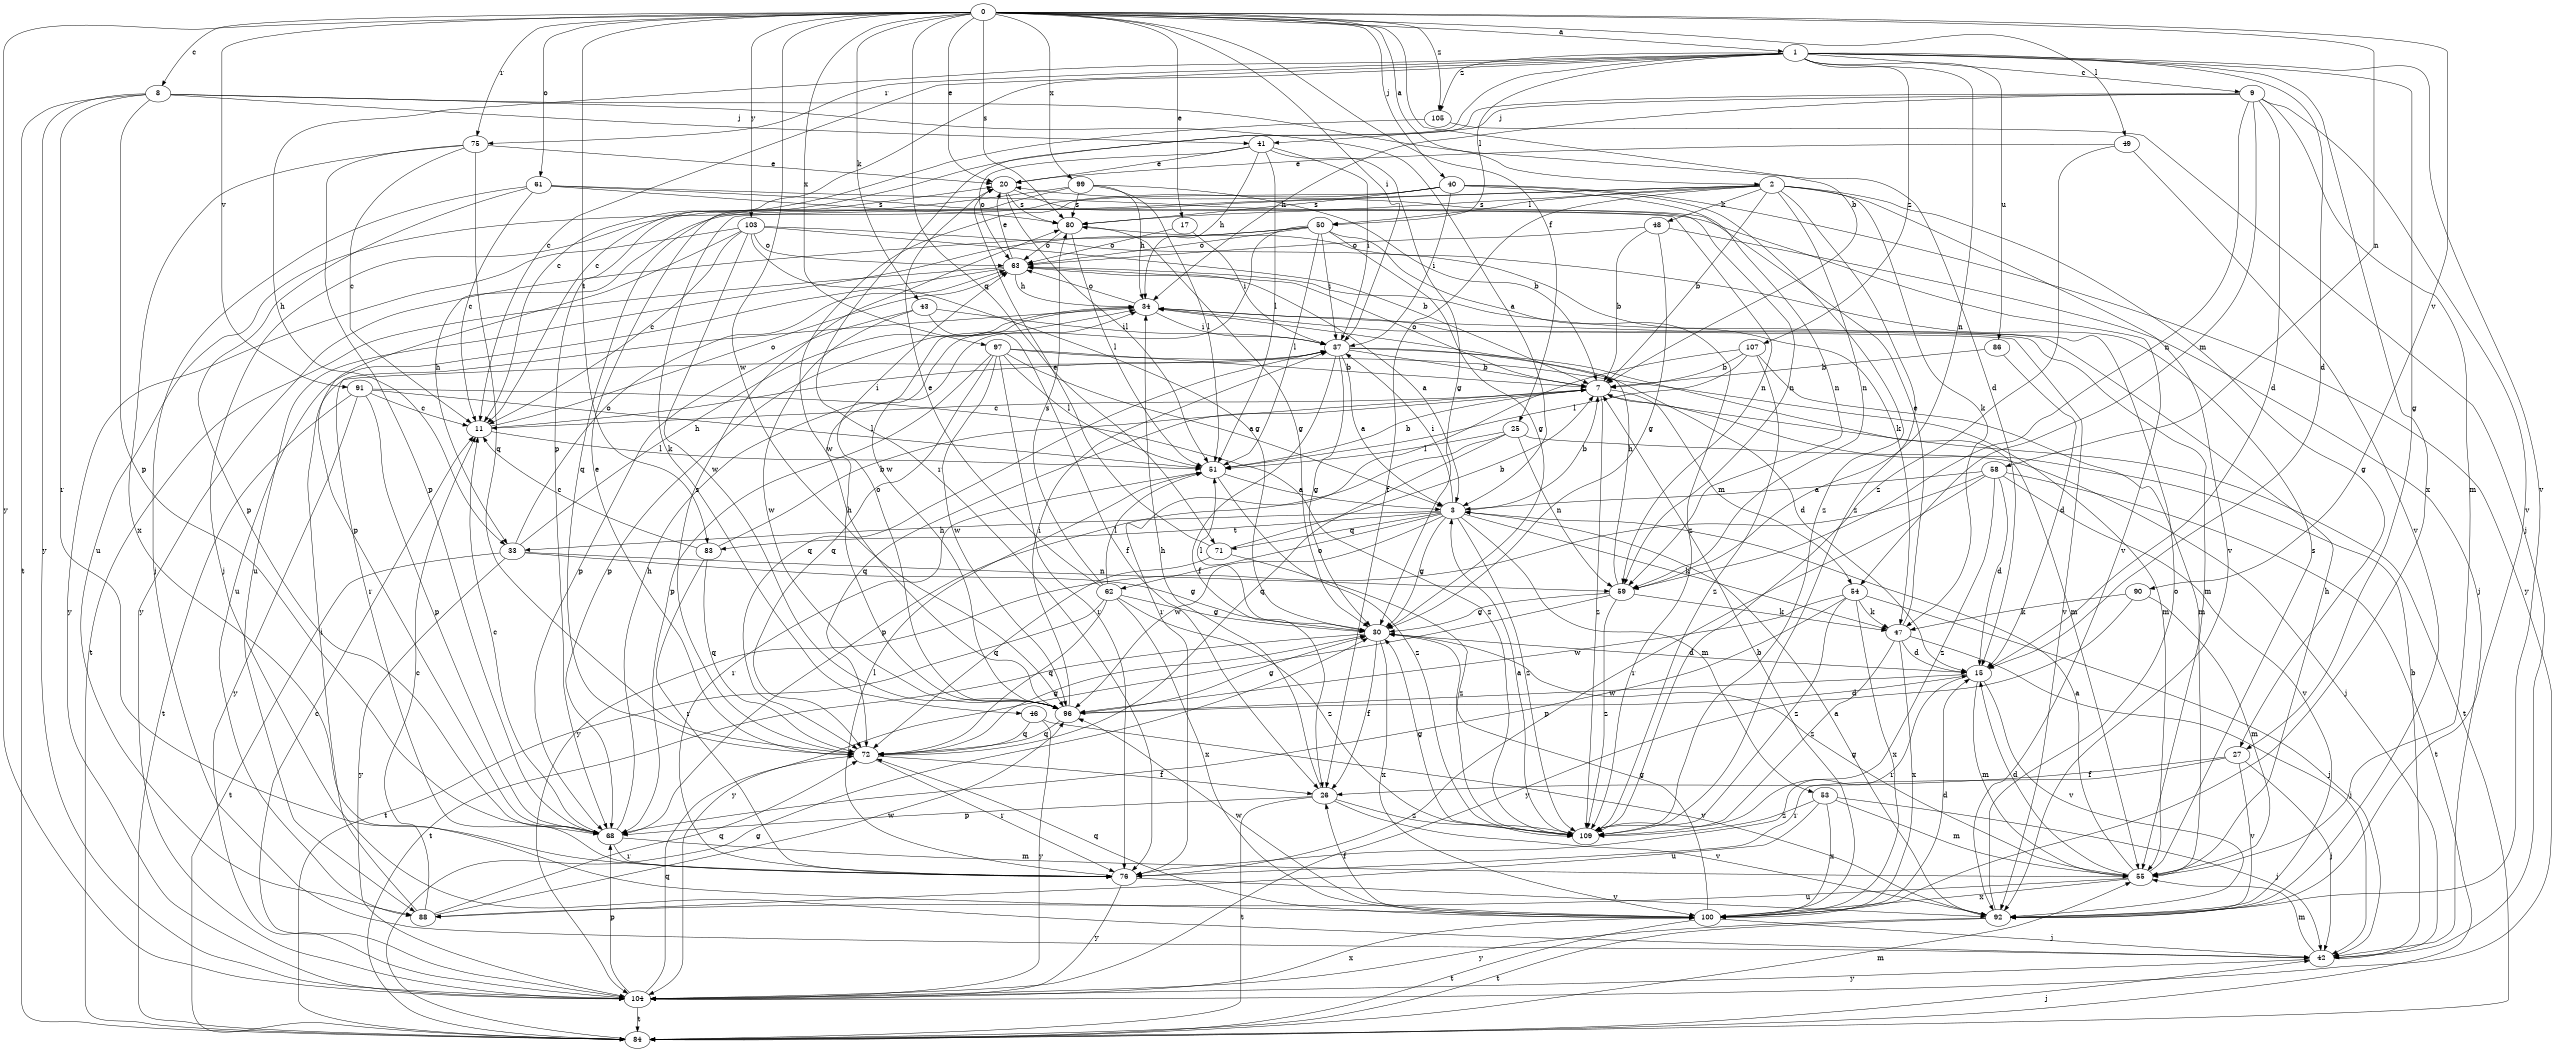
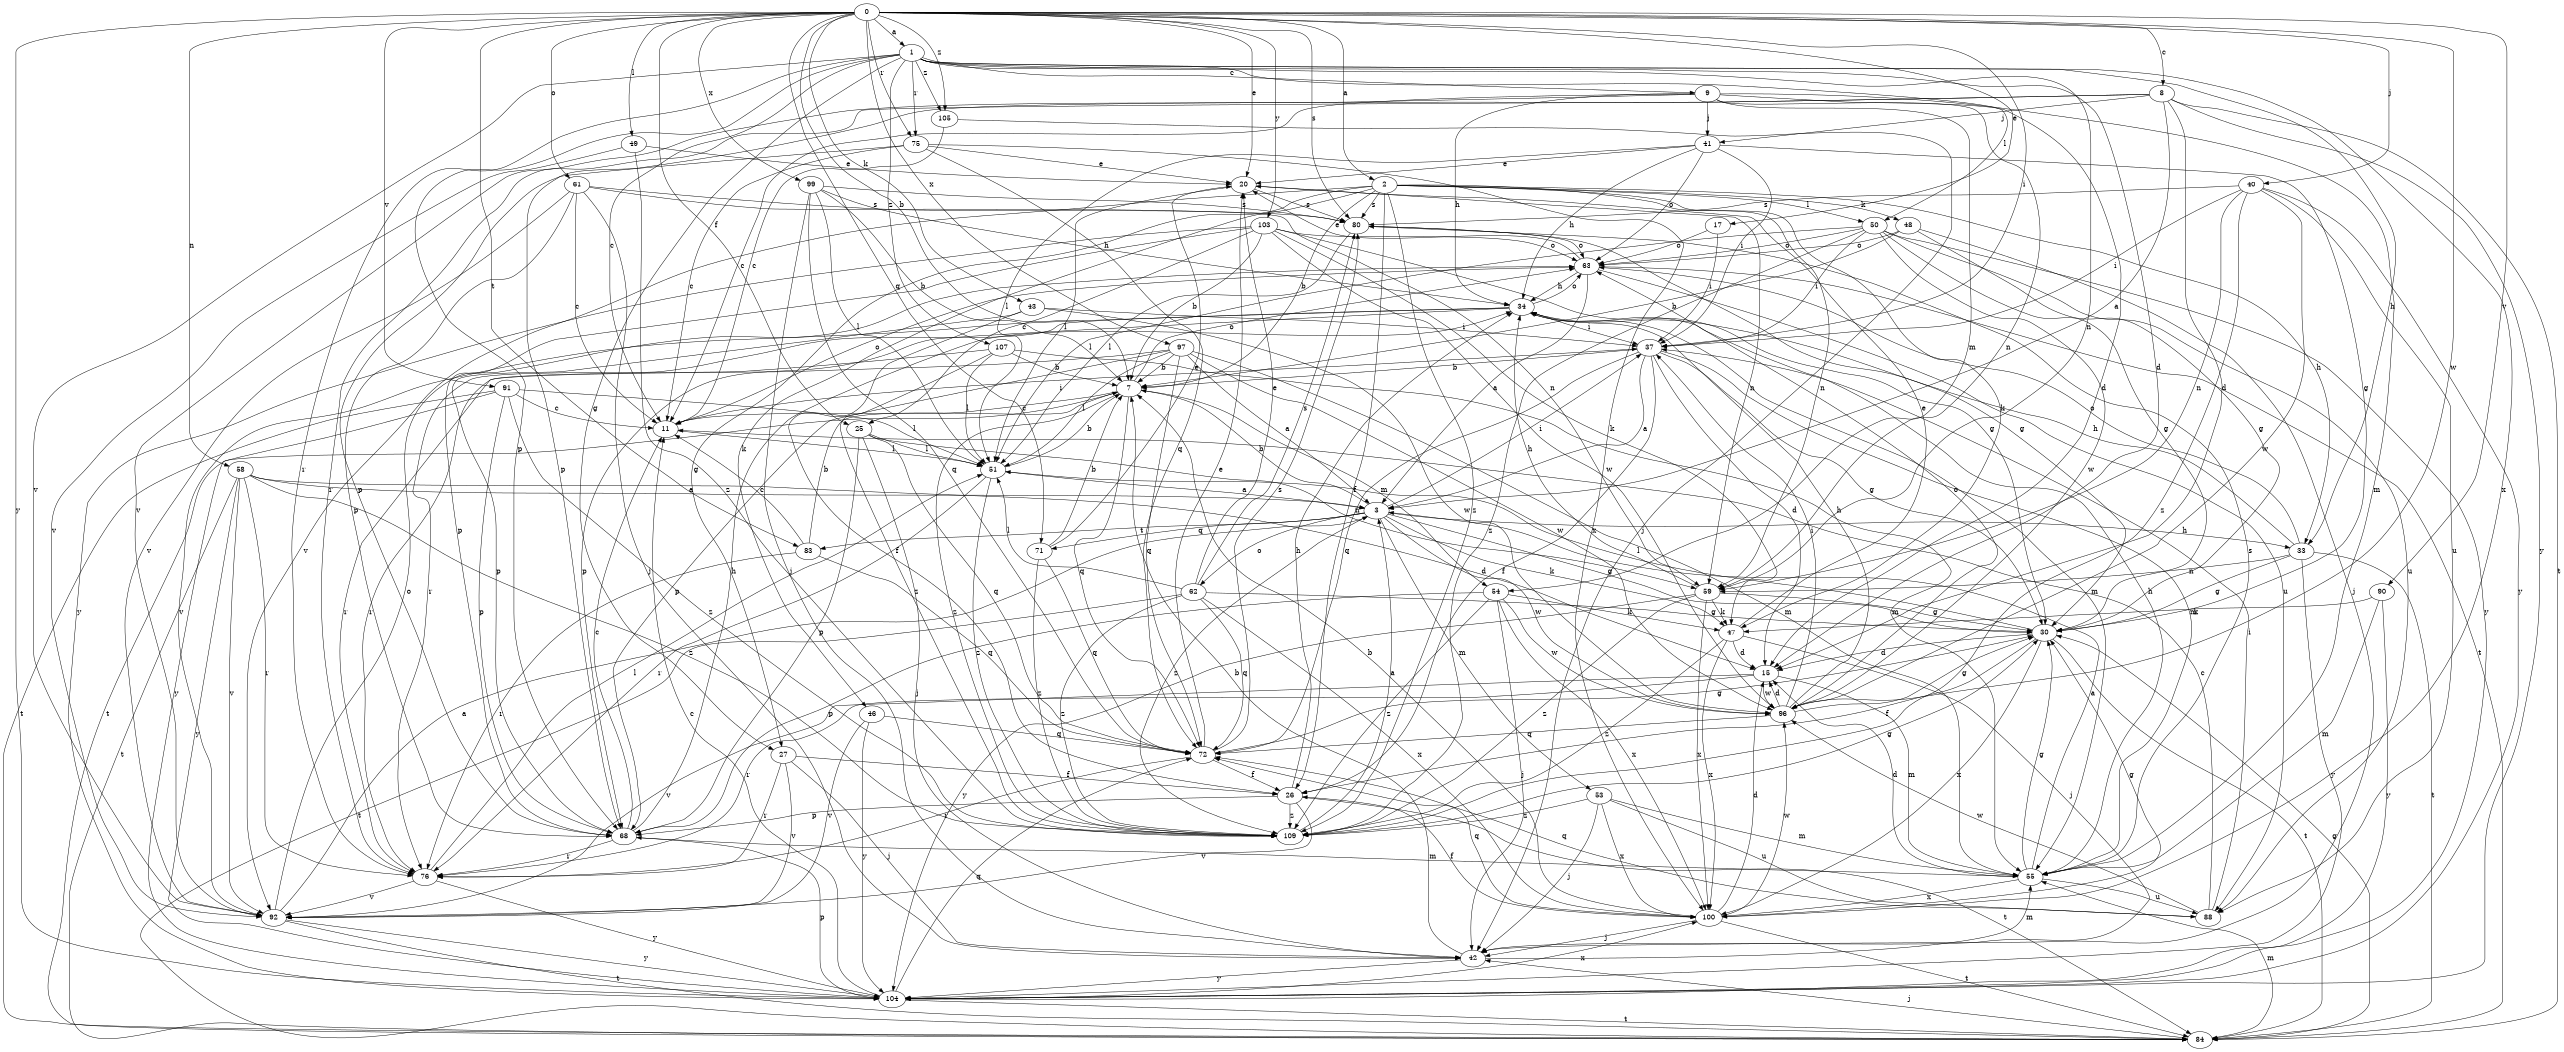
(648, 327) -> (1054, 313)
(1997, 348) -> none
none -> (1697, 753)
